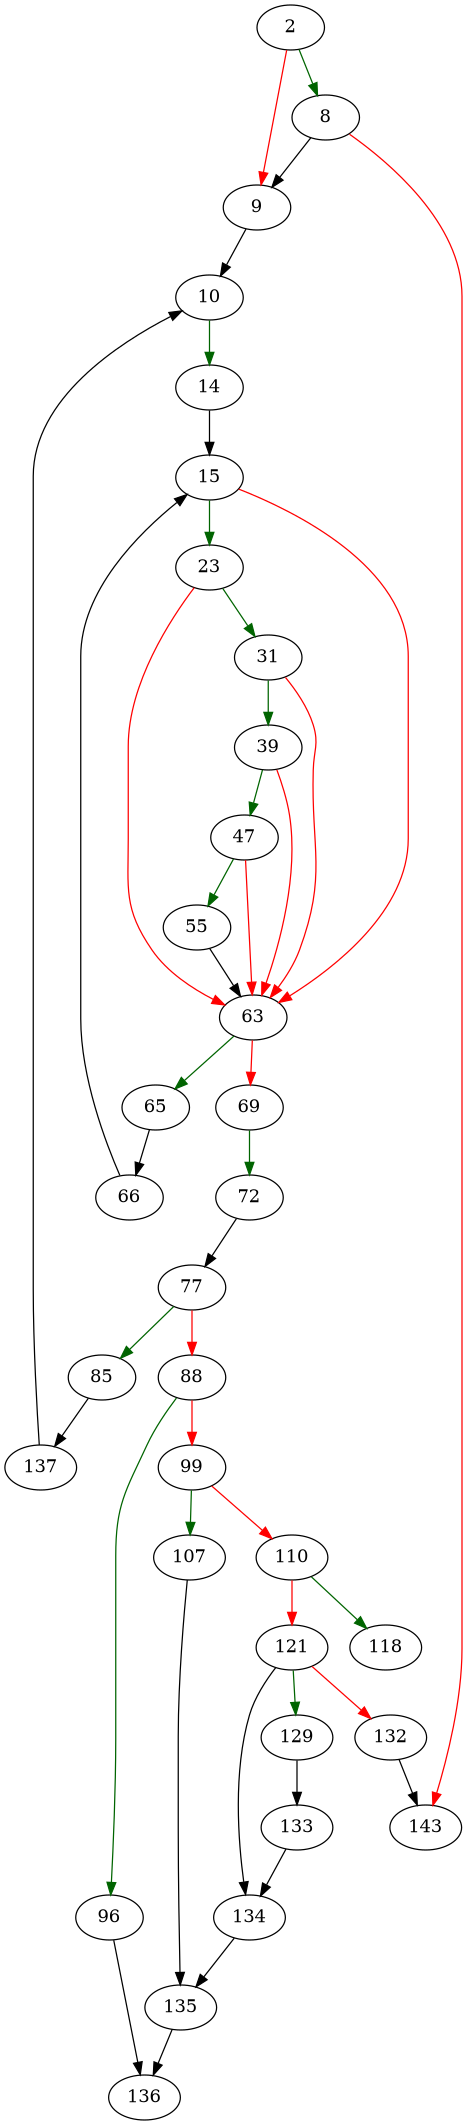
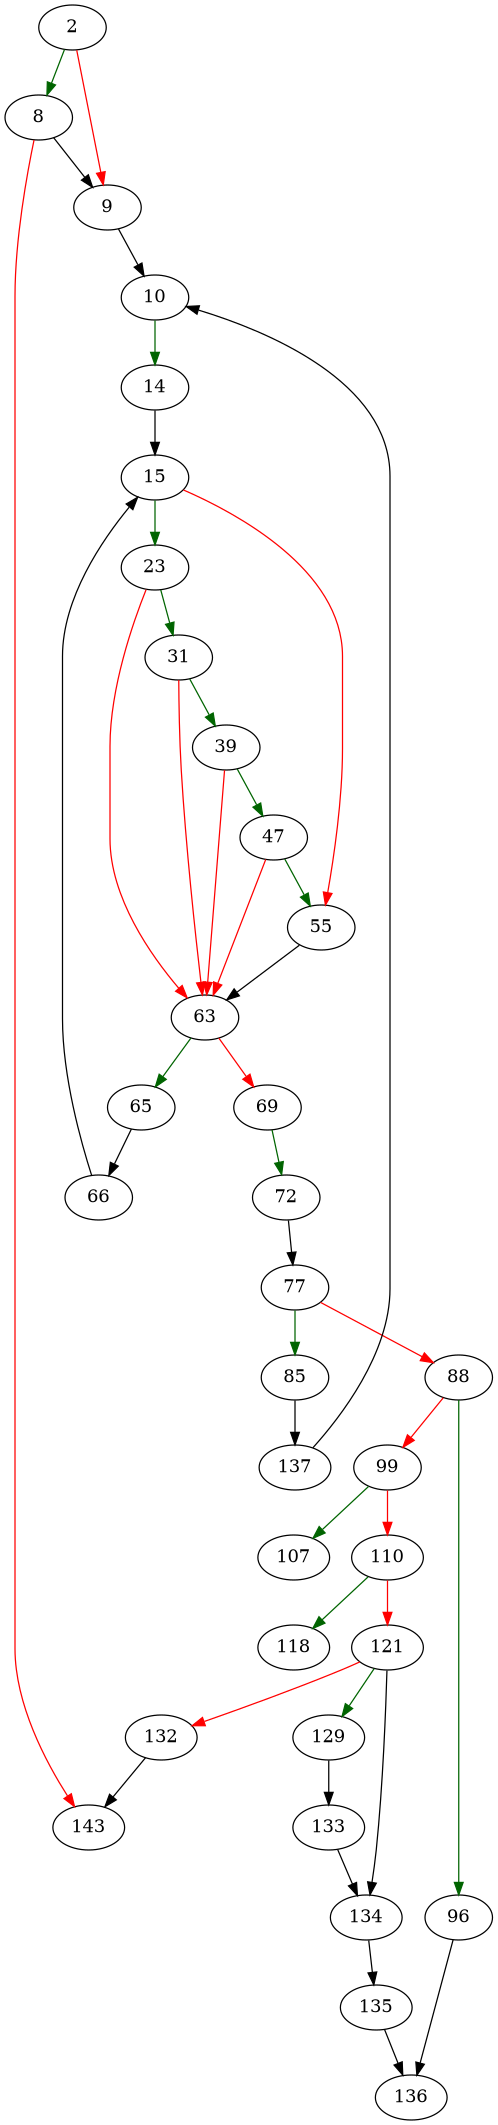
(408, 724) -> (342, 654)
(178, 1776) -> none
